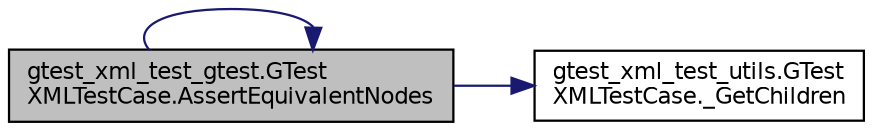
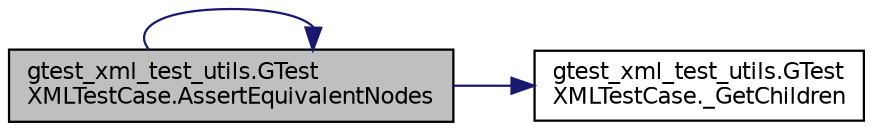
(231, 86) -> (231, 86)
